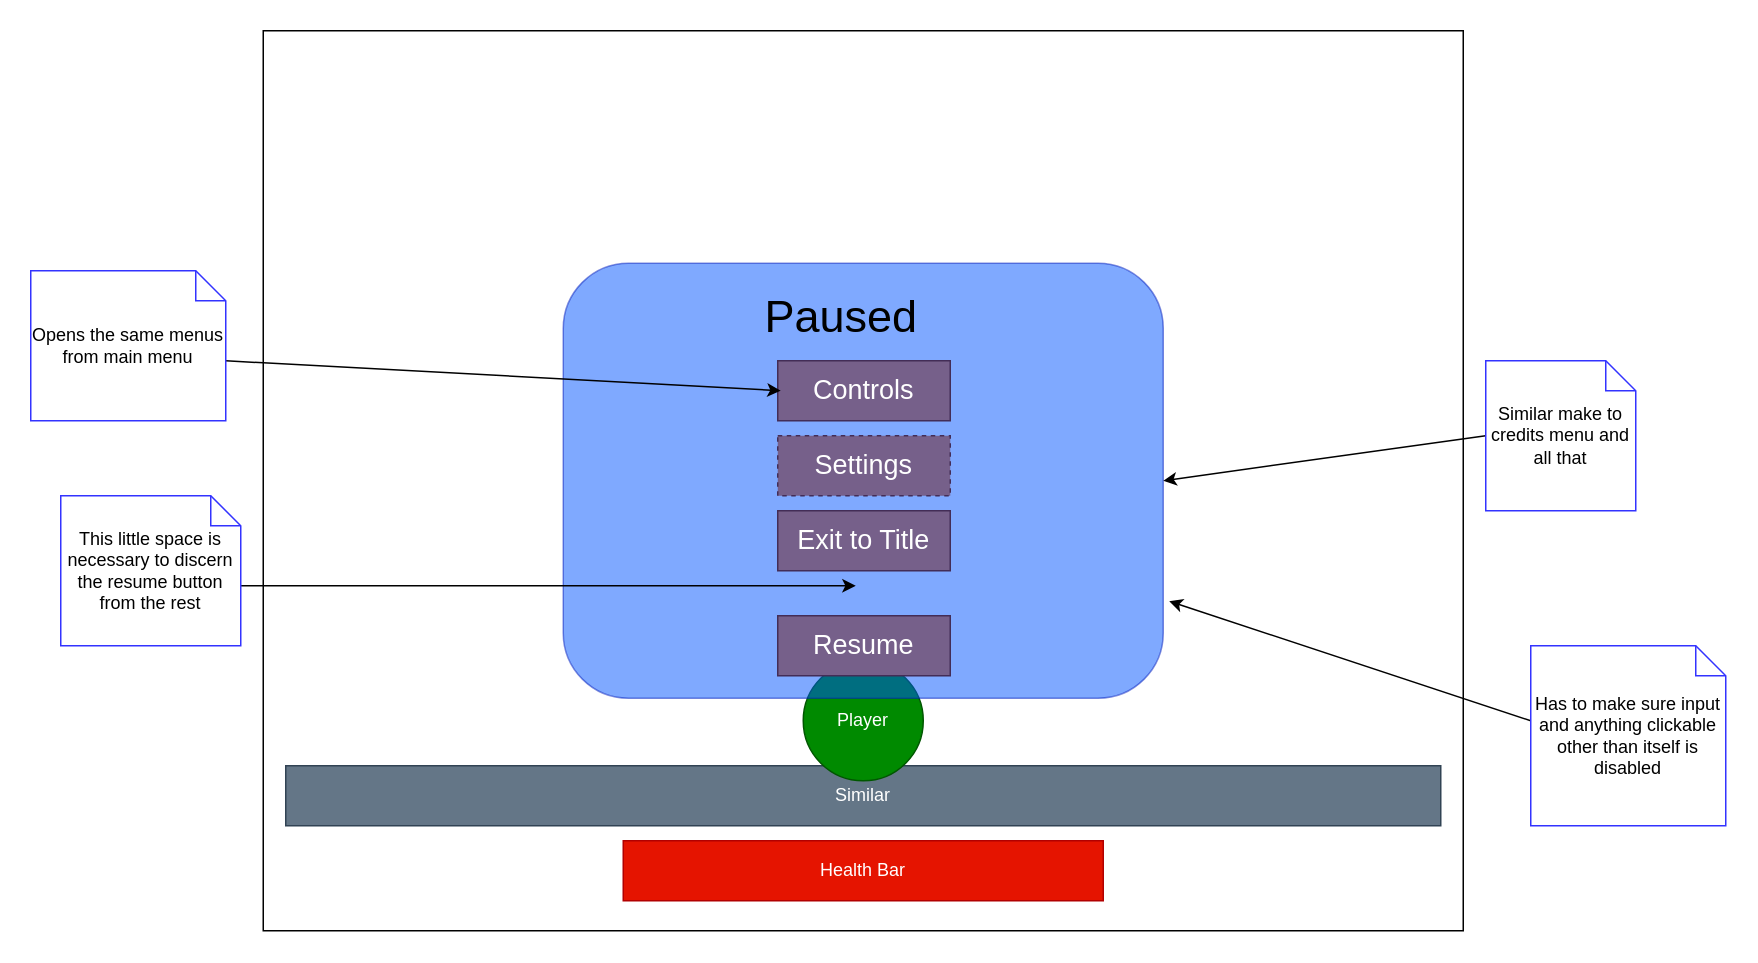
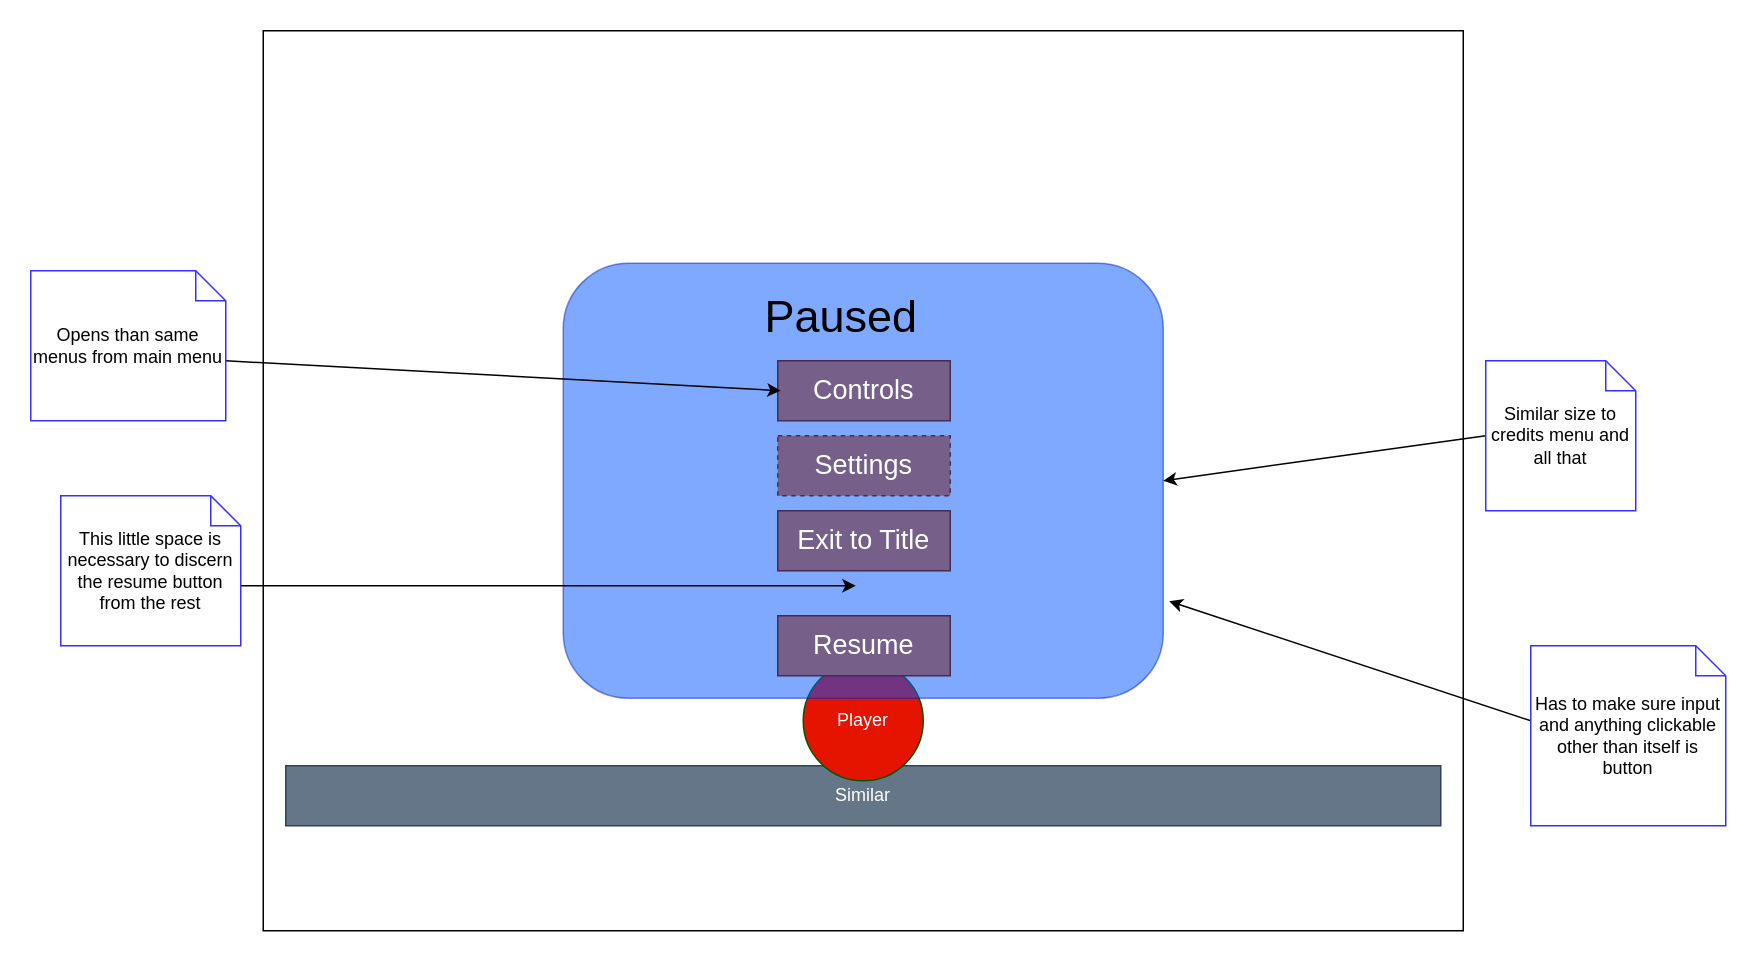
(128, 346) -> (128, 346)
(1561, 436) -> (1561, 436)
(863, 721) -> (863, 721)
(1628, 736) -> (1628, 736)
(863, 871) -> none
